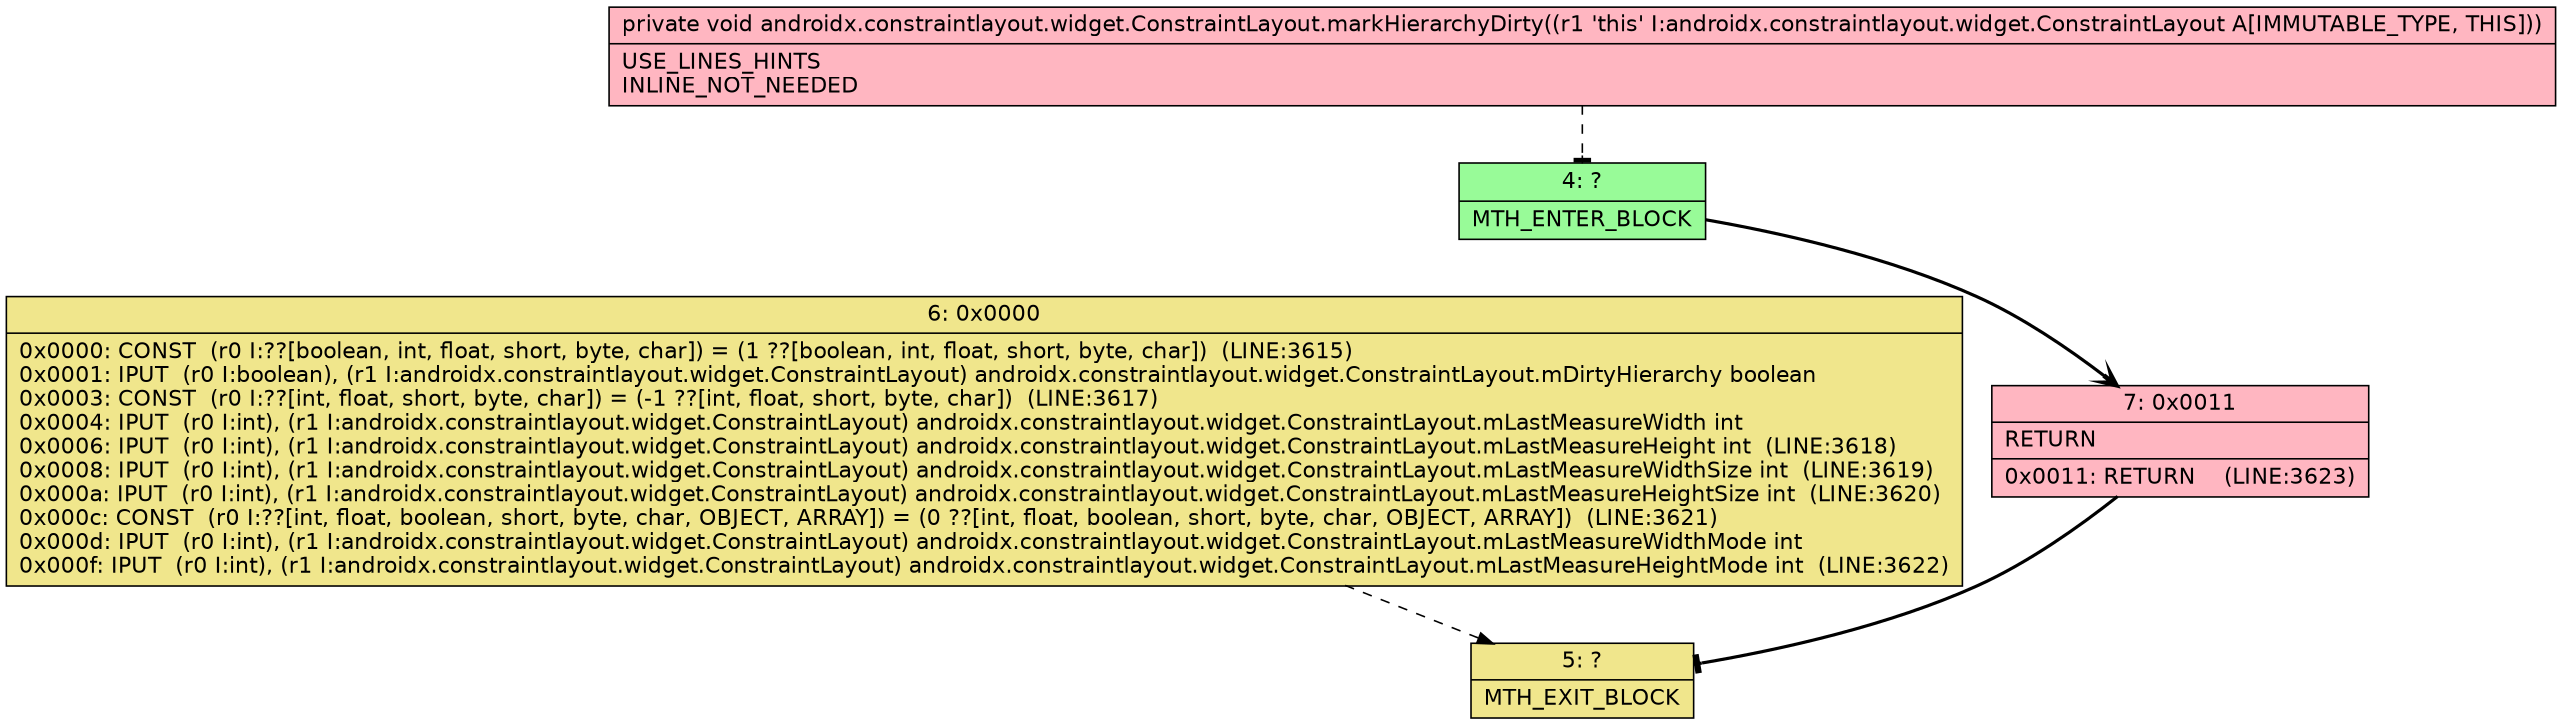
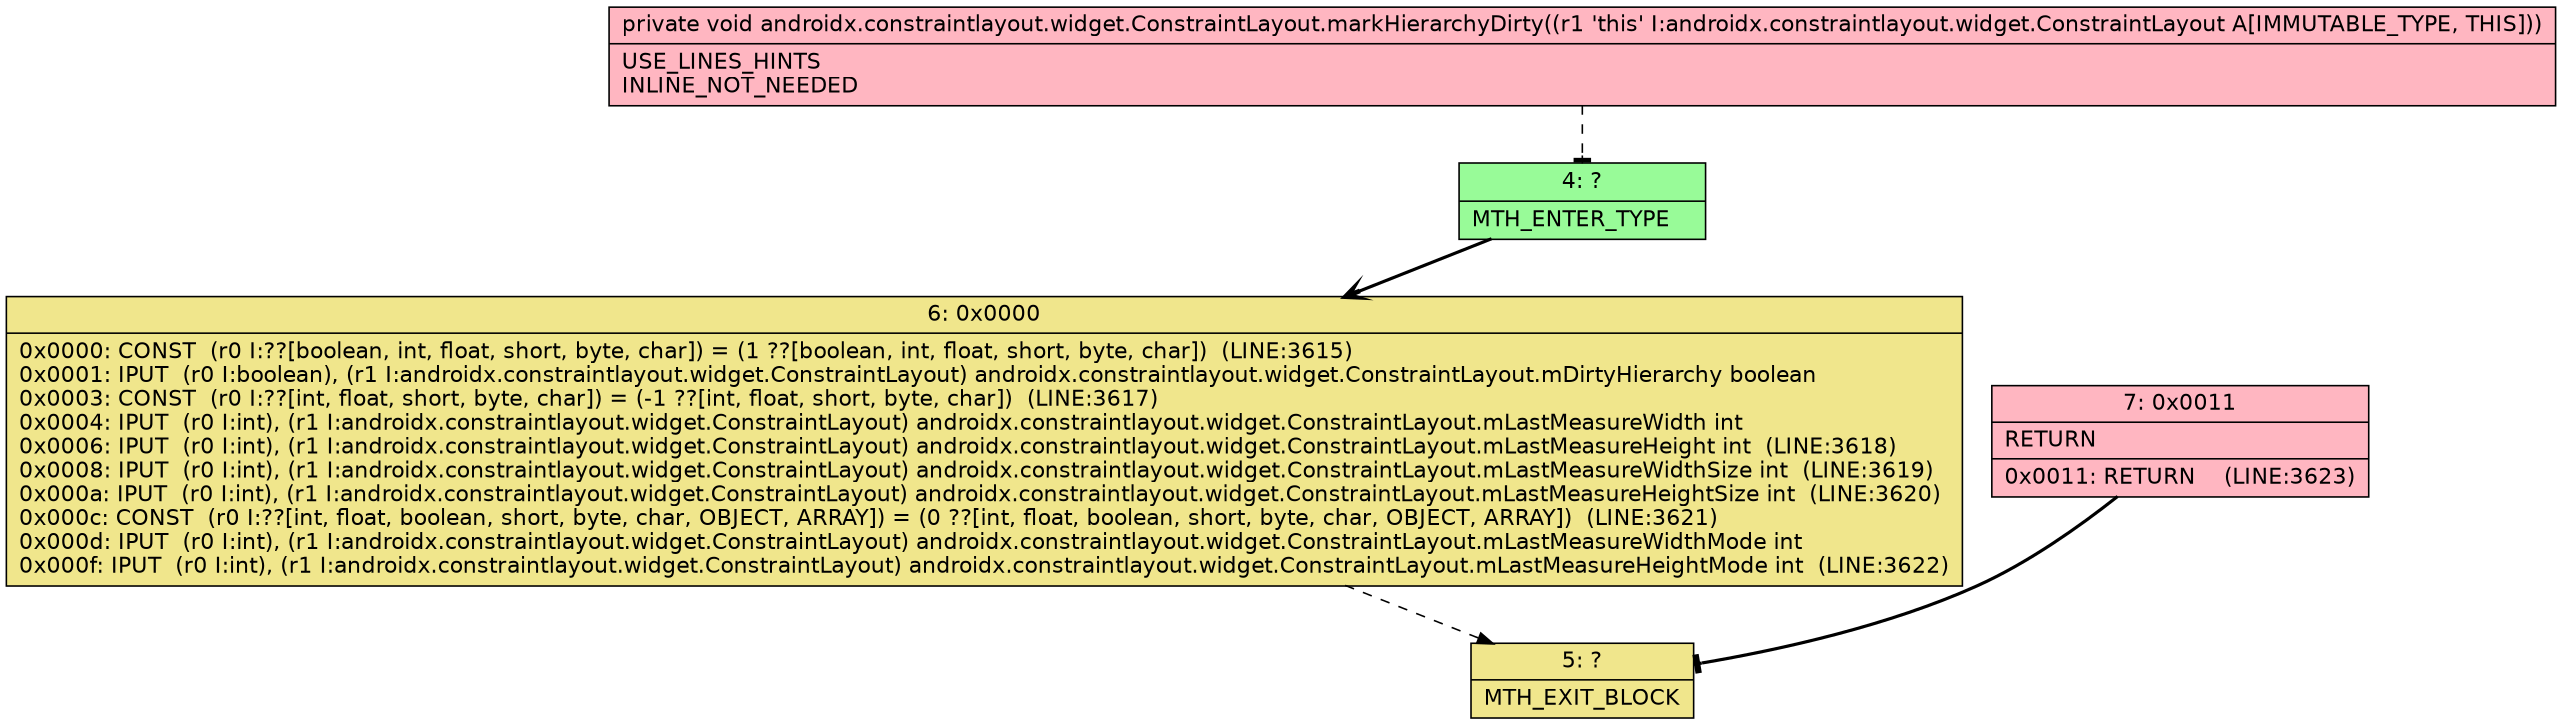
(1582, 219) -> (1571, 219)
(1916, 273) -> (1425, 265)
